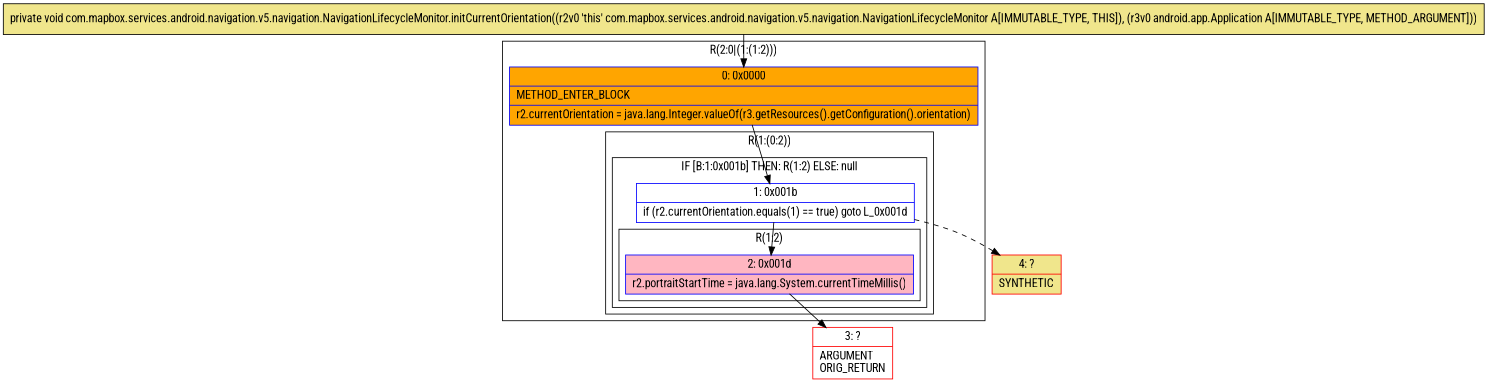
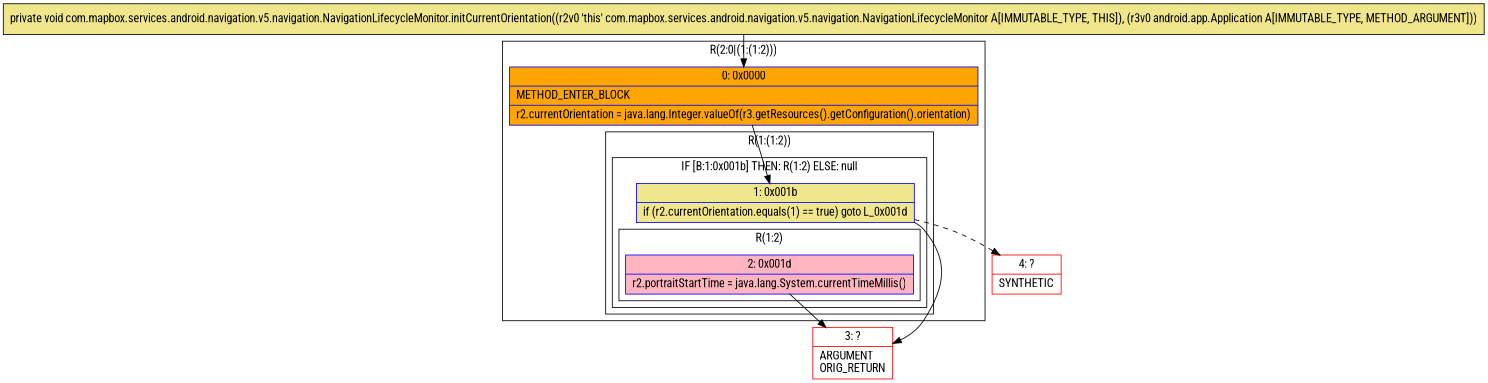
(770, 141) -> (770, 141)
(775, 203) -> (775, 203)
(773, 235) -> (940, 284)
(1027, 275) -> (1027, 275)
